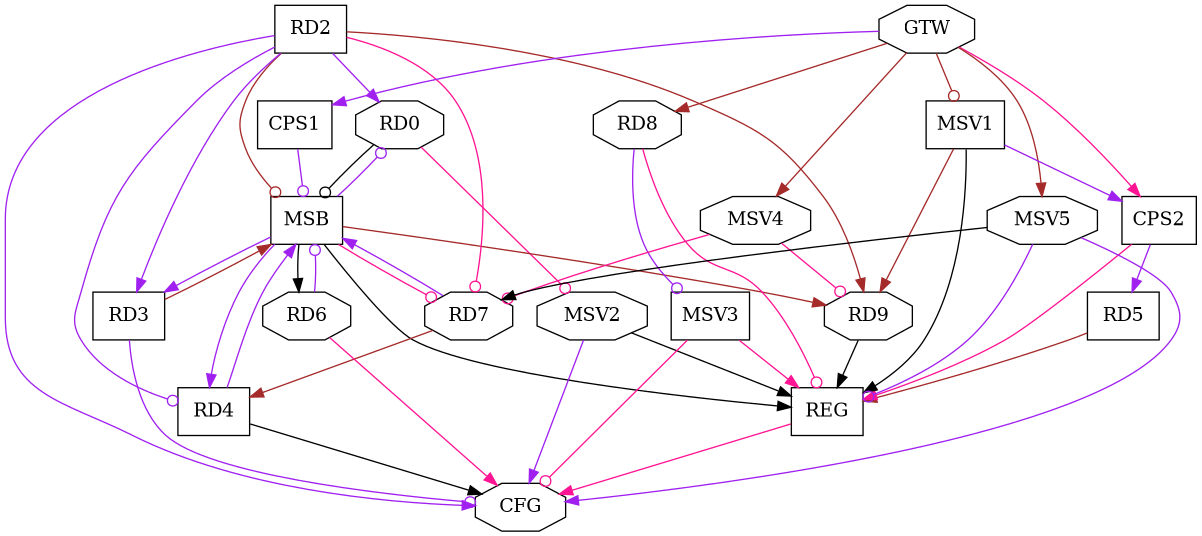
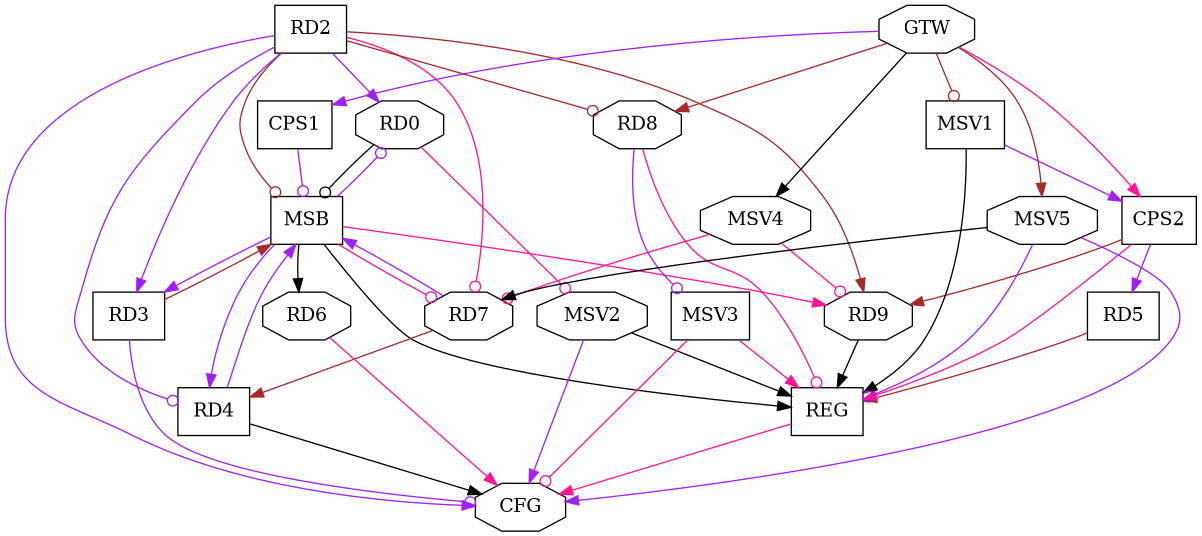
none -> (485, 80)
(846, 119) -> (846, 119)
(920, 214) -> (1028, 272)
(578, 261) -> (578, 261)
(316, 274) -> none
